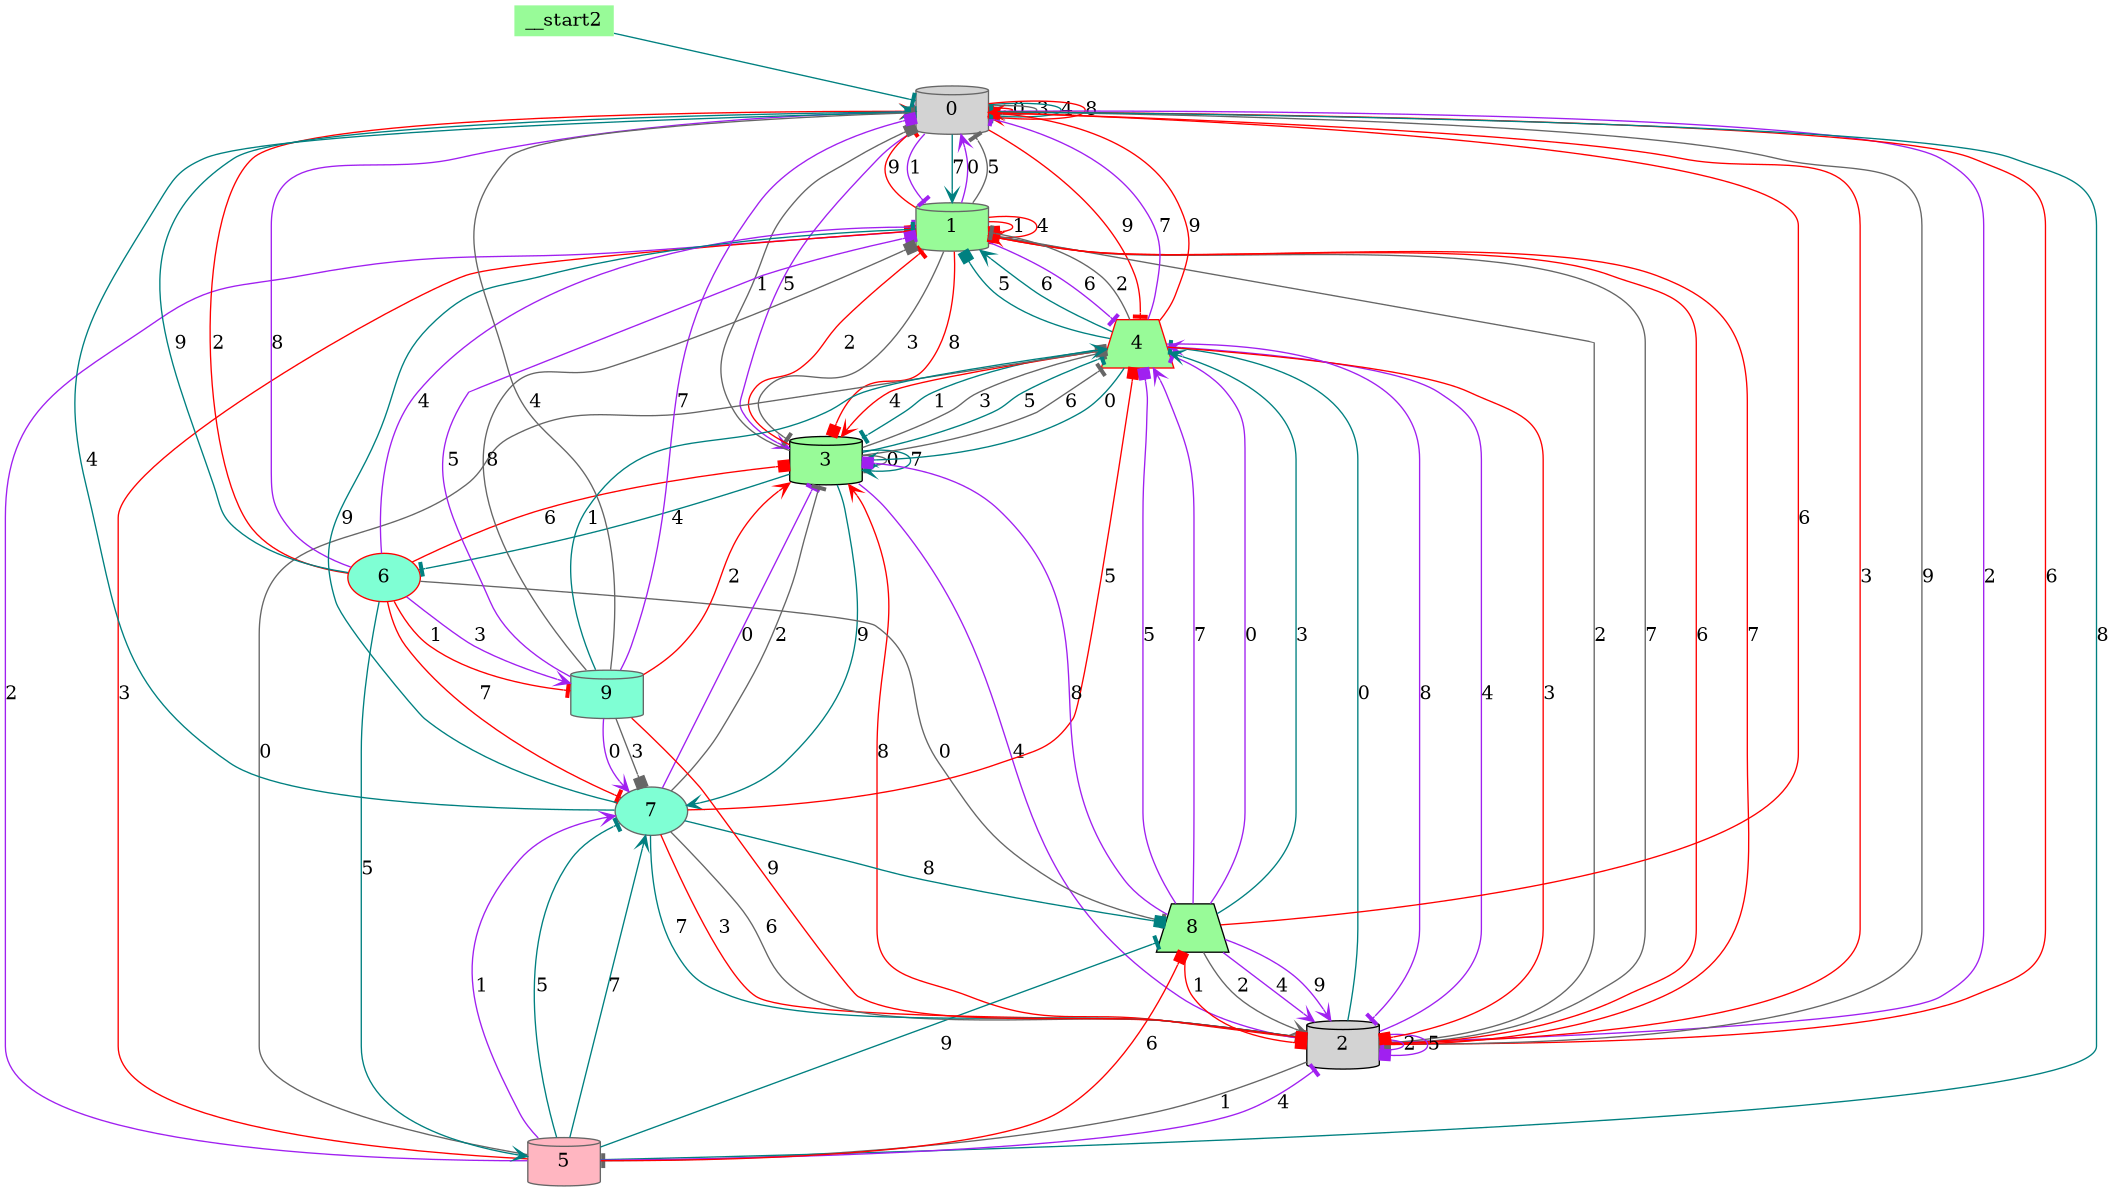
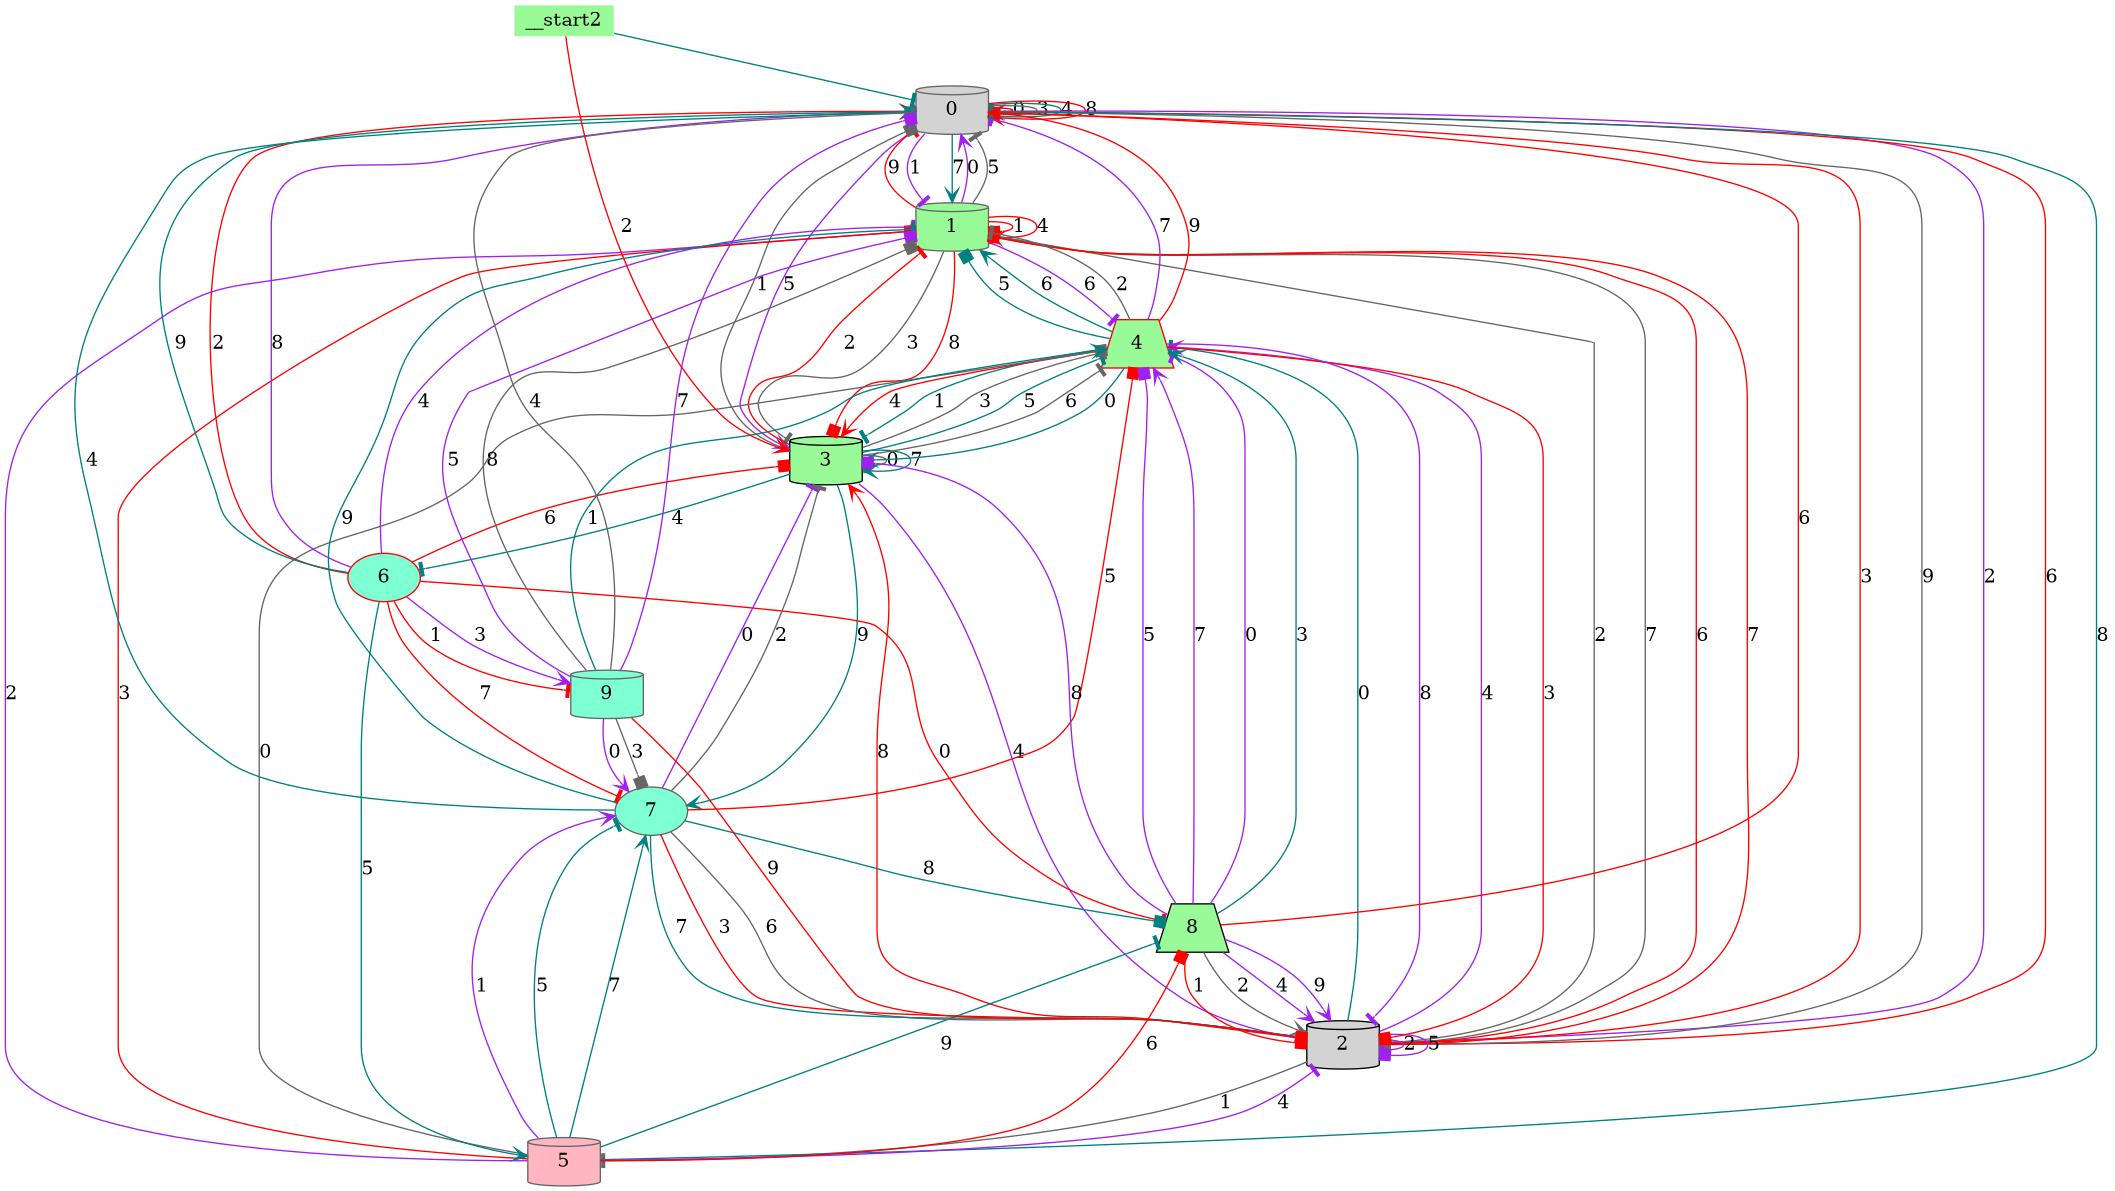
(1087, 204) -> none
(717, 587) -> (633, 278)
(842, 619) -> (842, 619)
